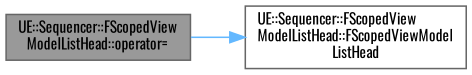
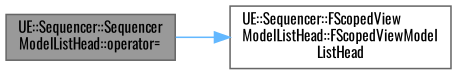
(98, 37) -> (91, 37)
